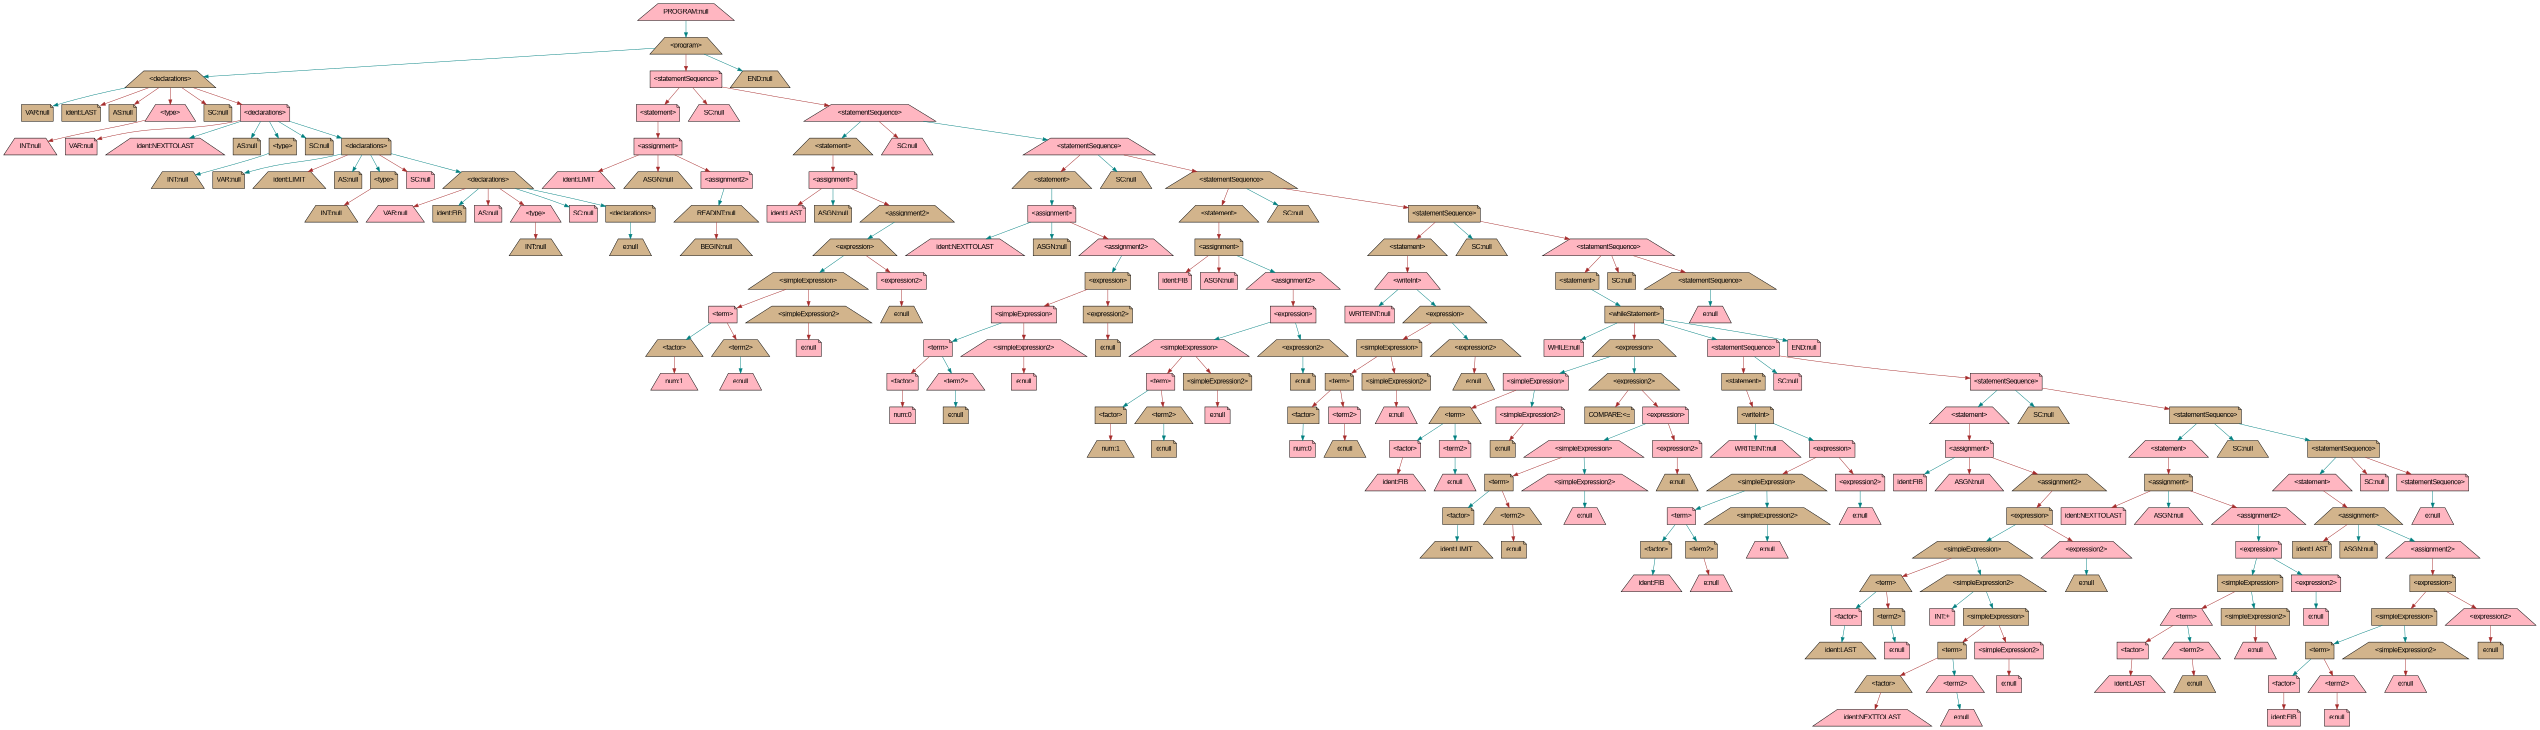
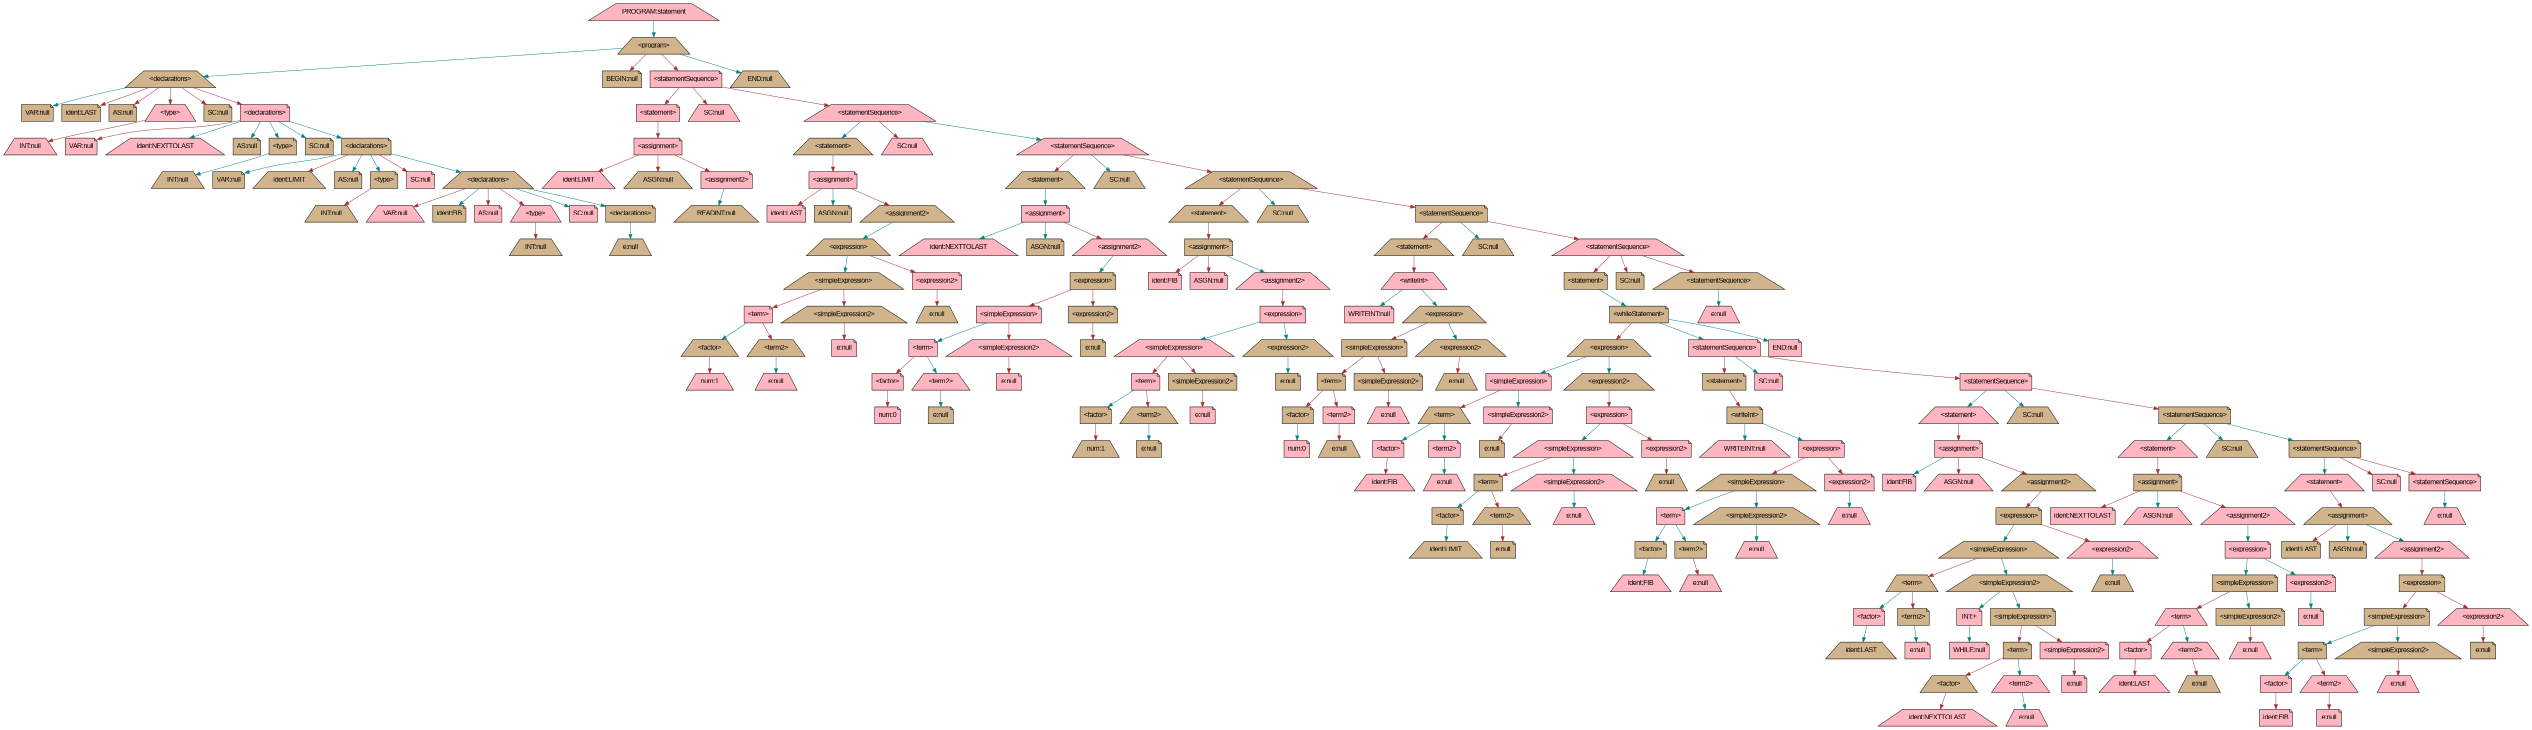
(686, 12) -> (654, 12)
(716, 228) -> (640, 61)
(716, 247) -> (622, 79)
(1601, 330) -> (1969, 631)
(1610, 415) -> none
